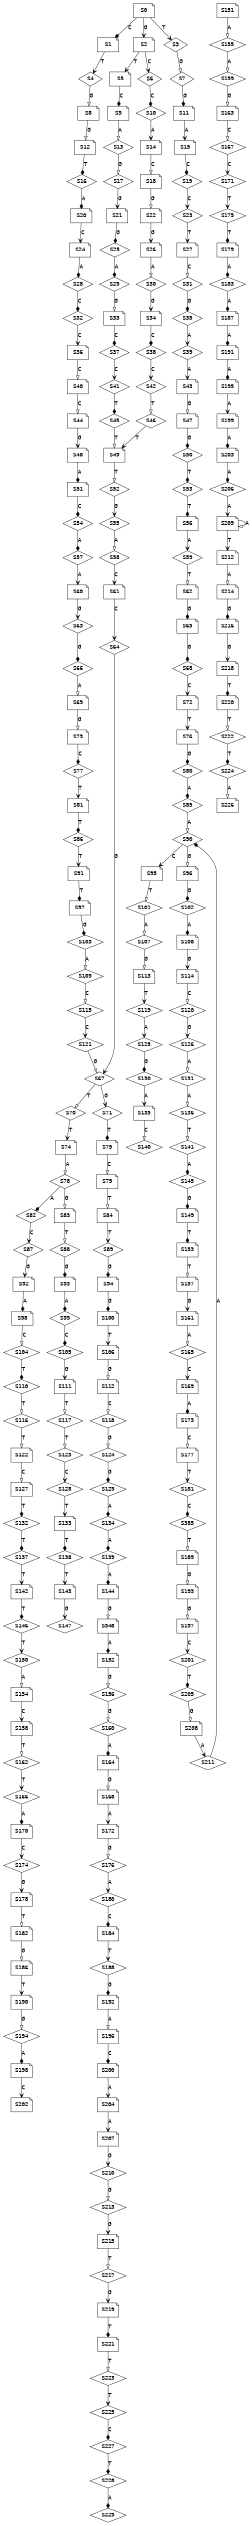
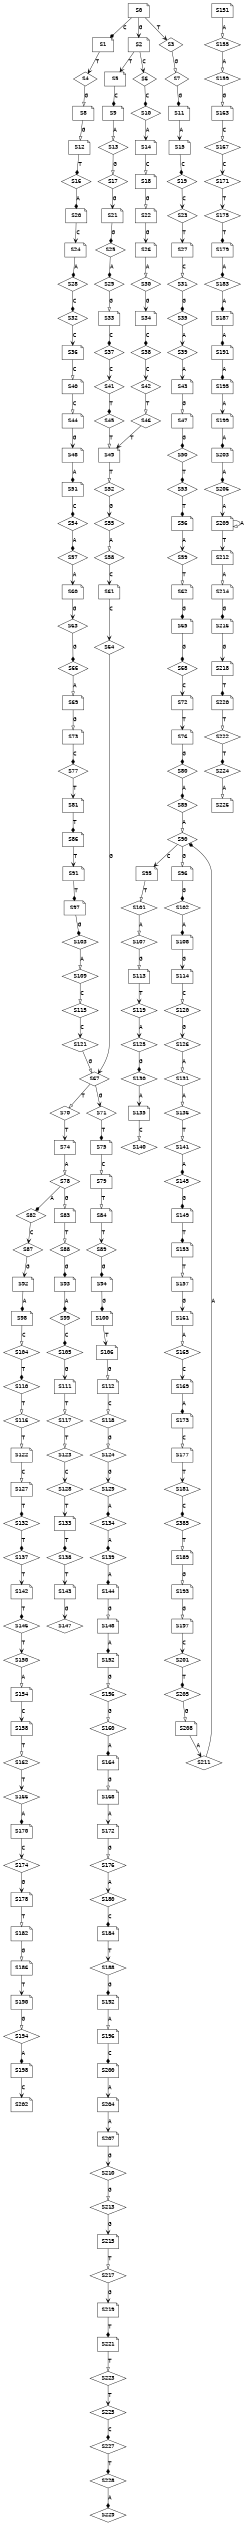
(78, 840) -> (73, 840)
(108, 1470) -> (108, 1470)
(108, 1626) -> (108, 1626)
